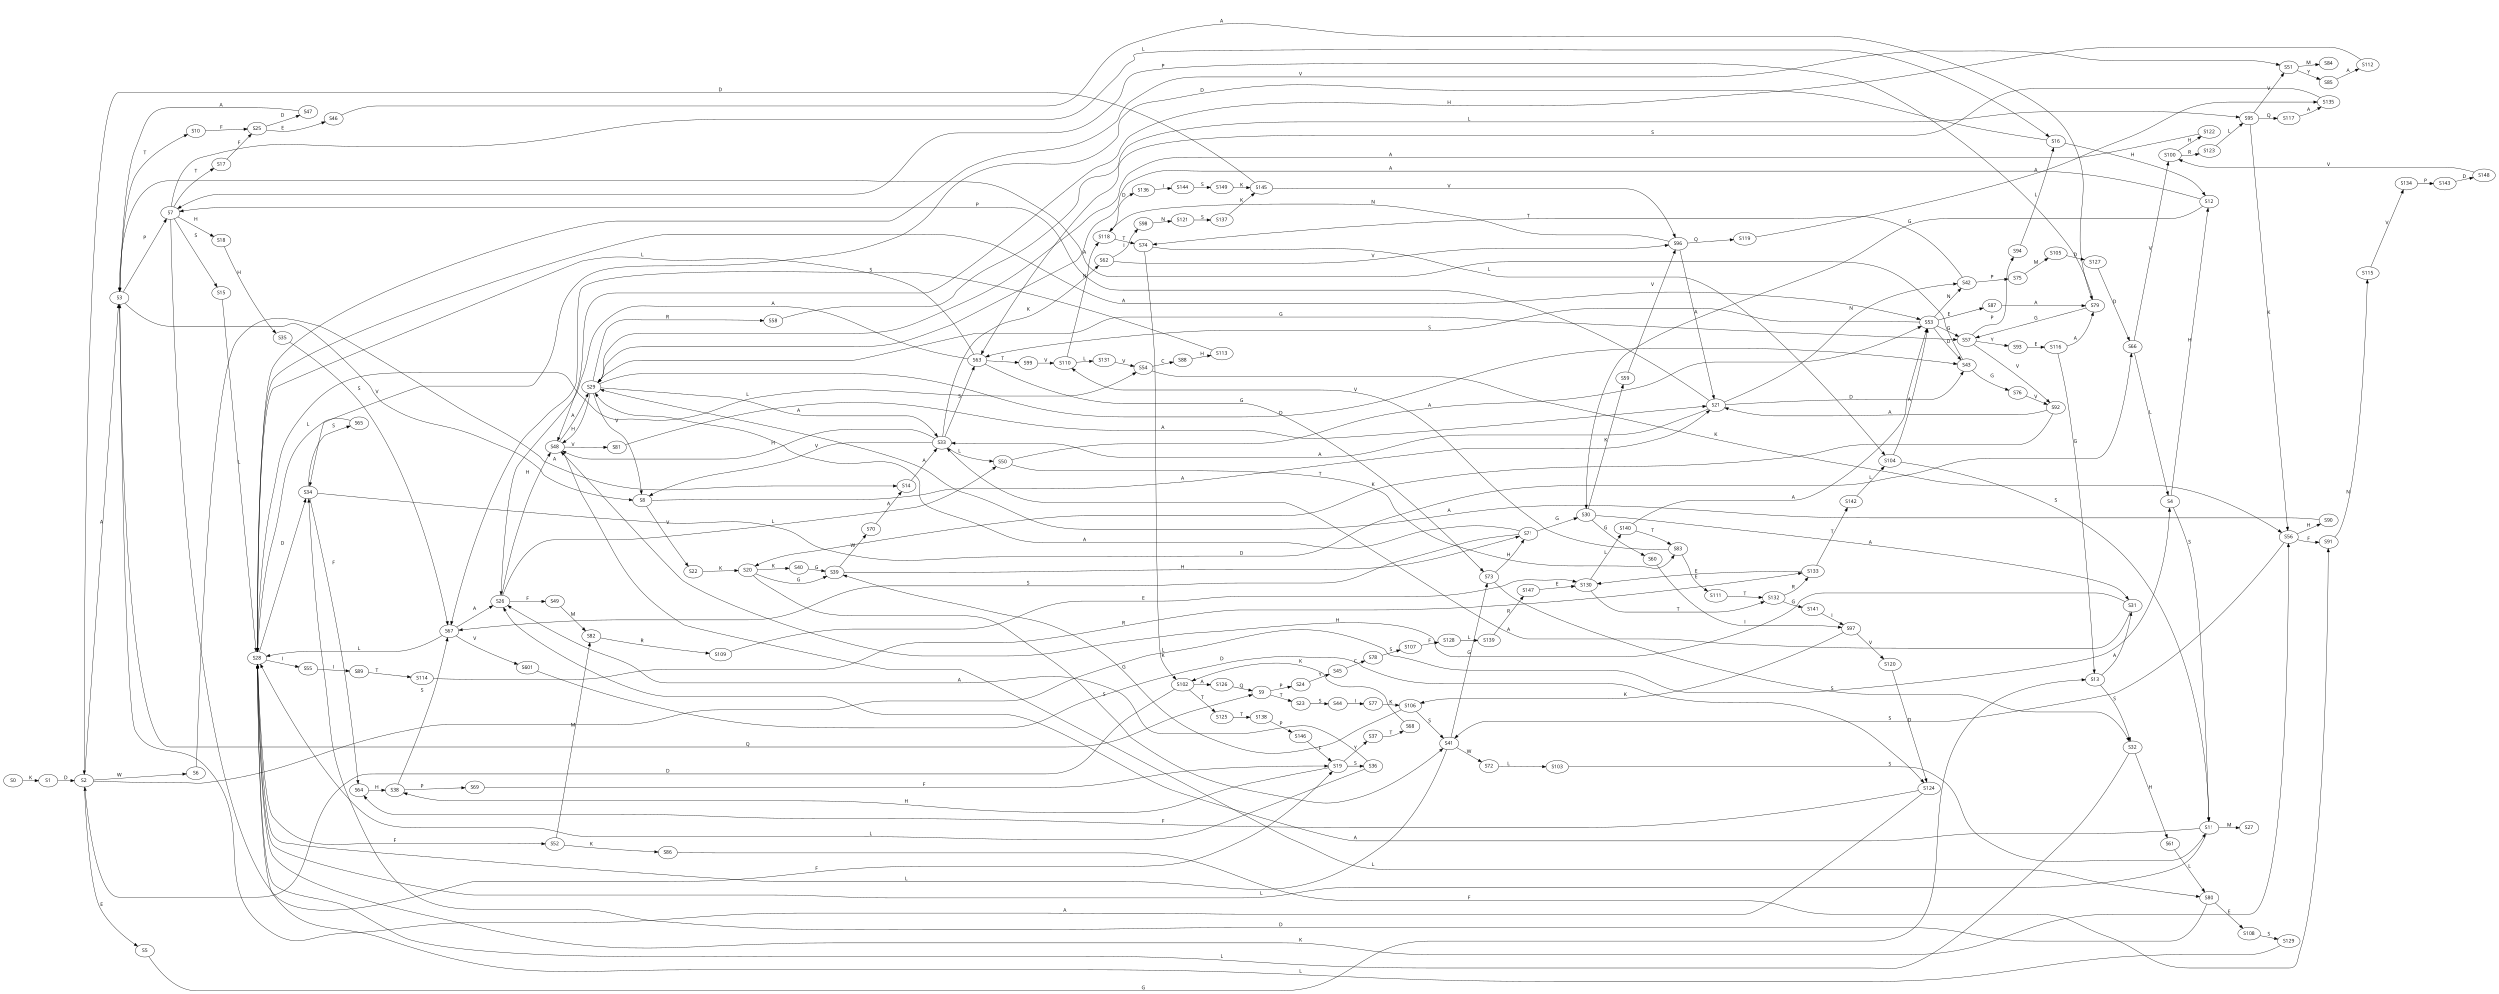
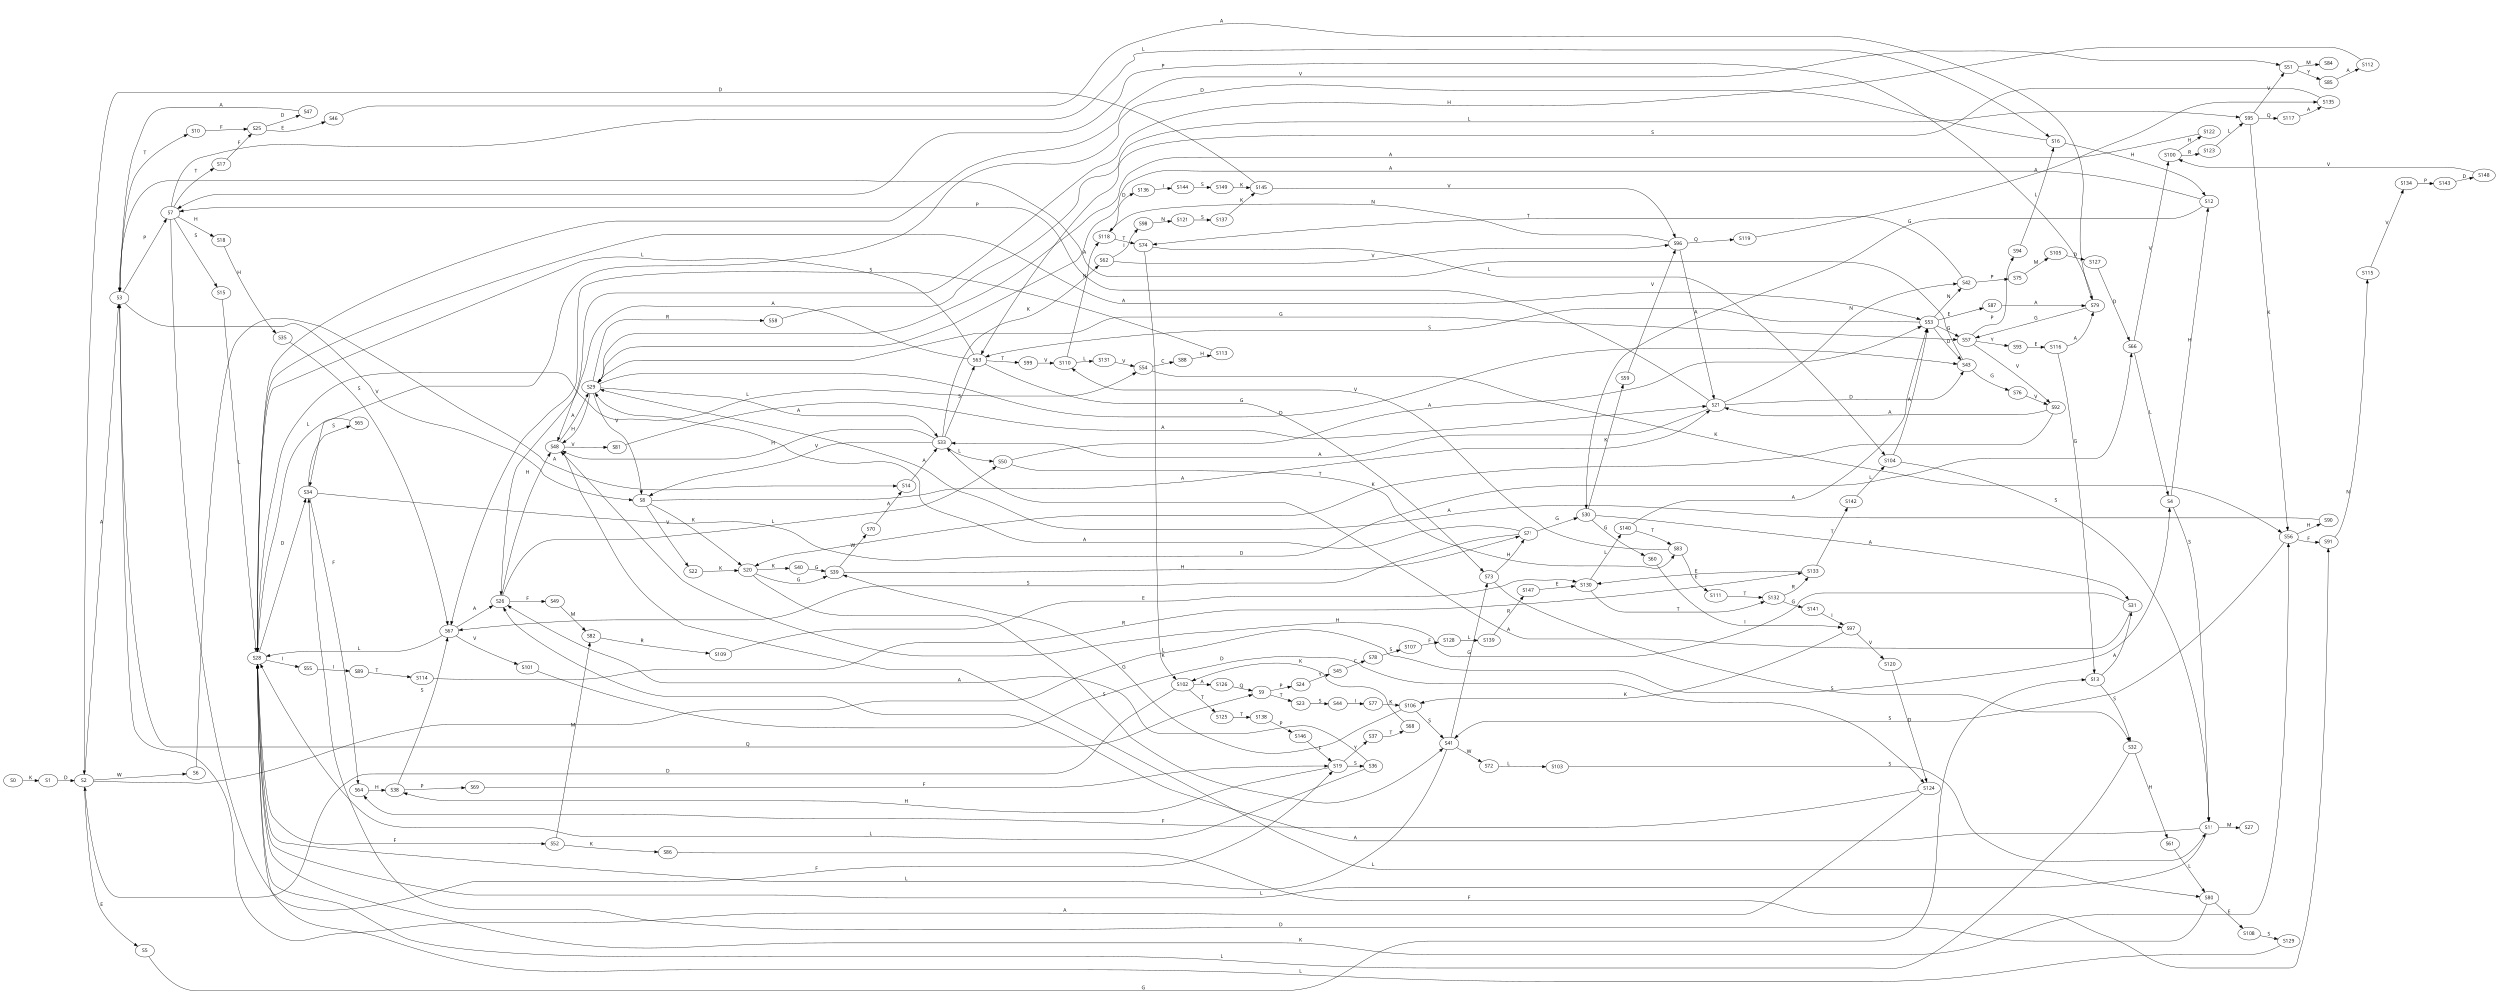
none -> (696, 531)
(528, 668) -> (528, 668)
